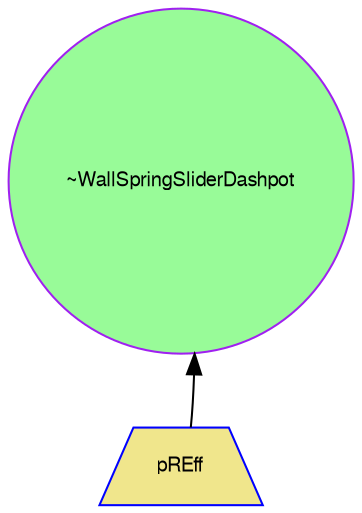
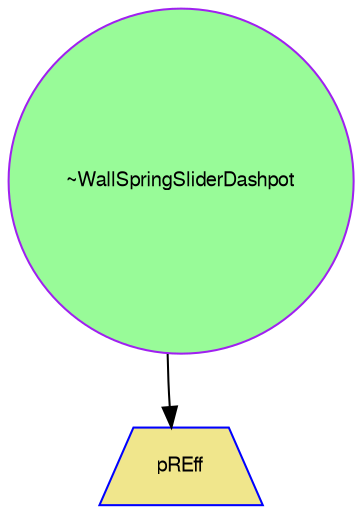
(193, 401) -> (168, 380)
